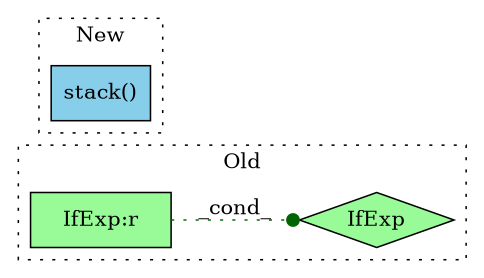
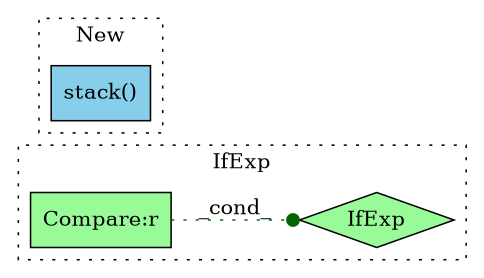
(242, 163) -> (242, 163)
(101, 220) -> (101, 220)
